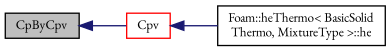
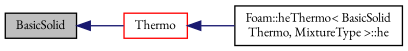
(42, 26) -> (41, 26)
(148, 26) -> (156, 26)
